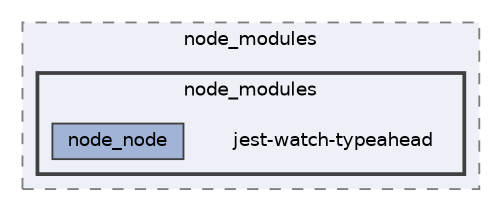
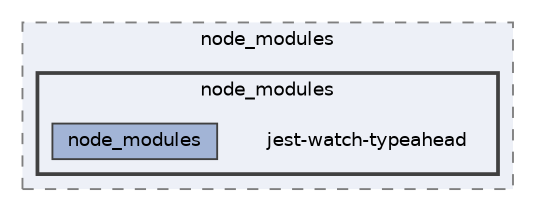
(118, 141) -> (135, 141)
